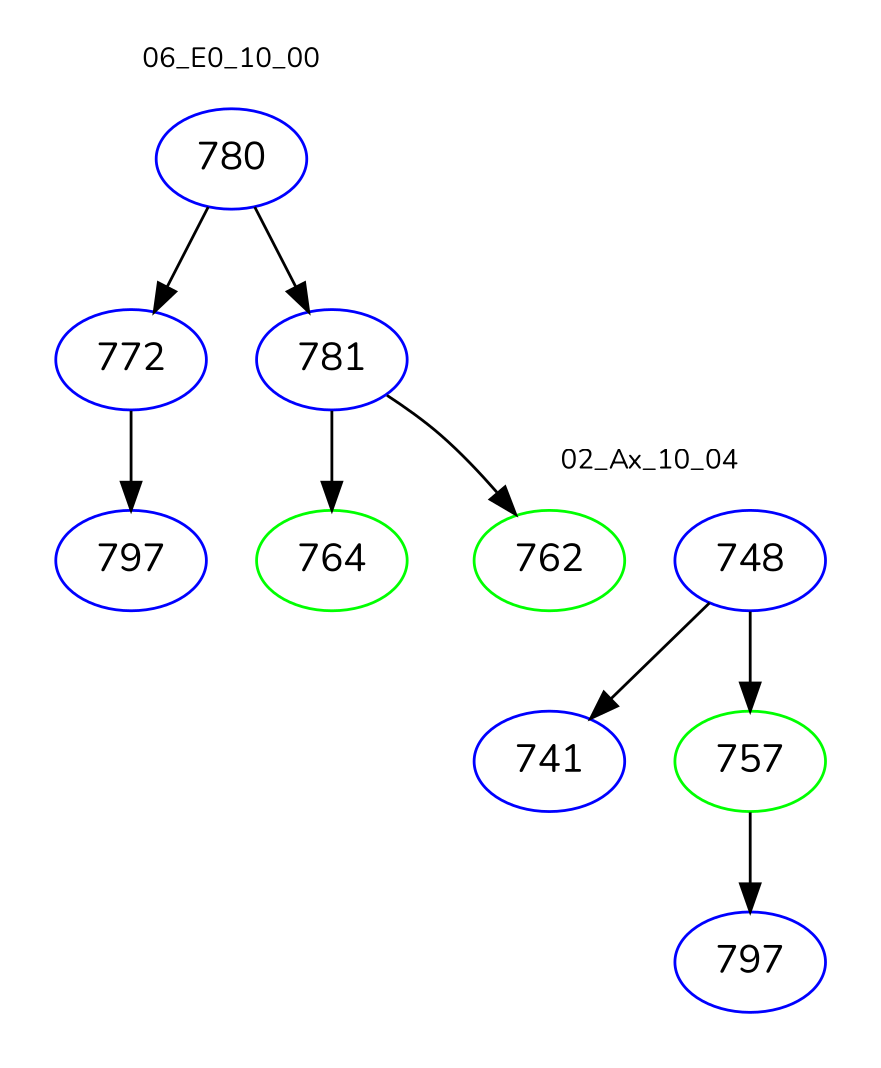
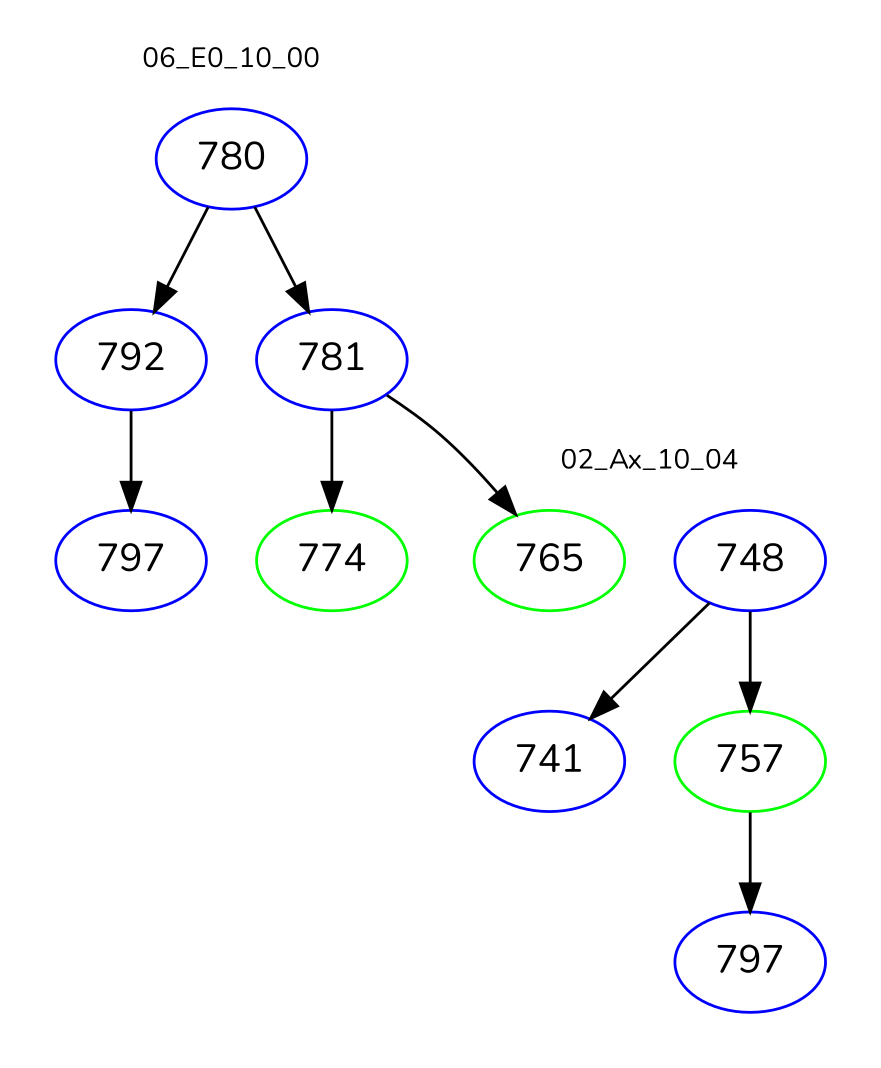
(131, 360) -> (131, 360)
(332, 561) -> (332, 561)
(549, 561) -> (549, 561)
